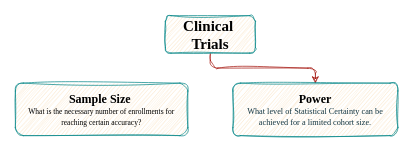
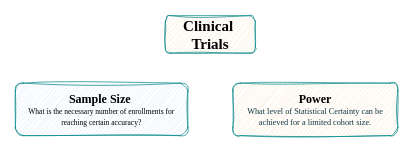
(262, 68) -> none
(102, 109) -> (102, 109)
